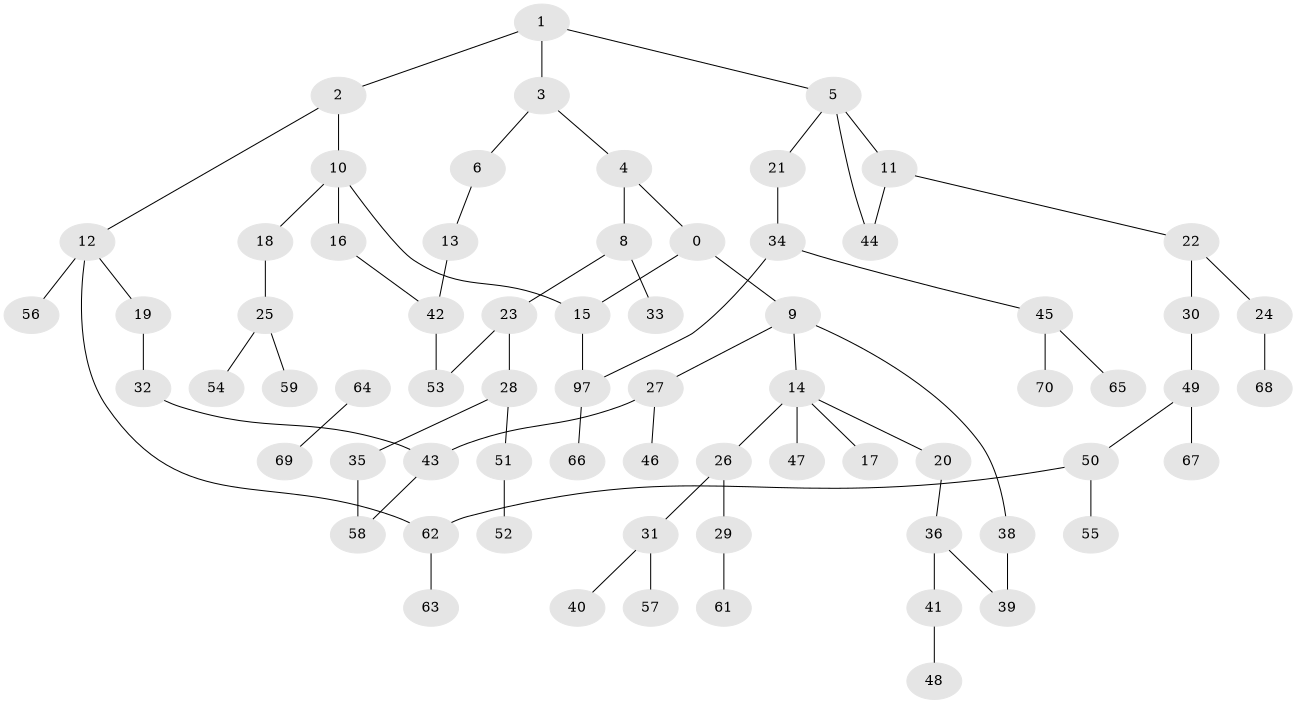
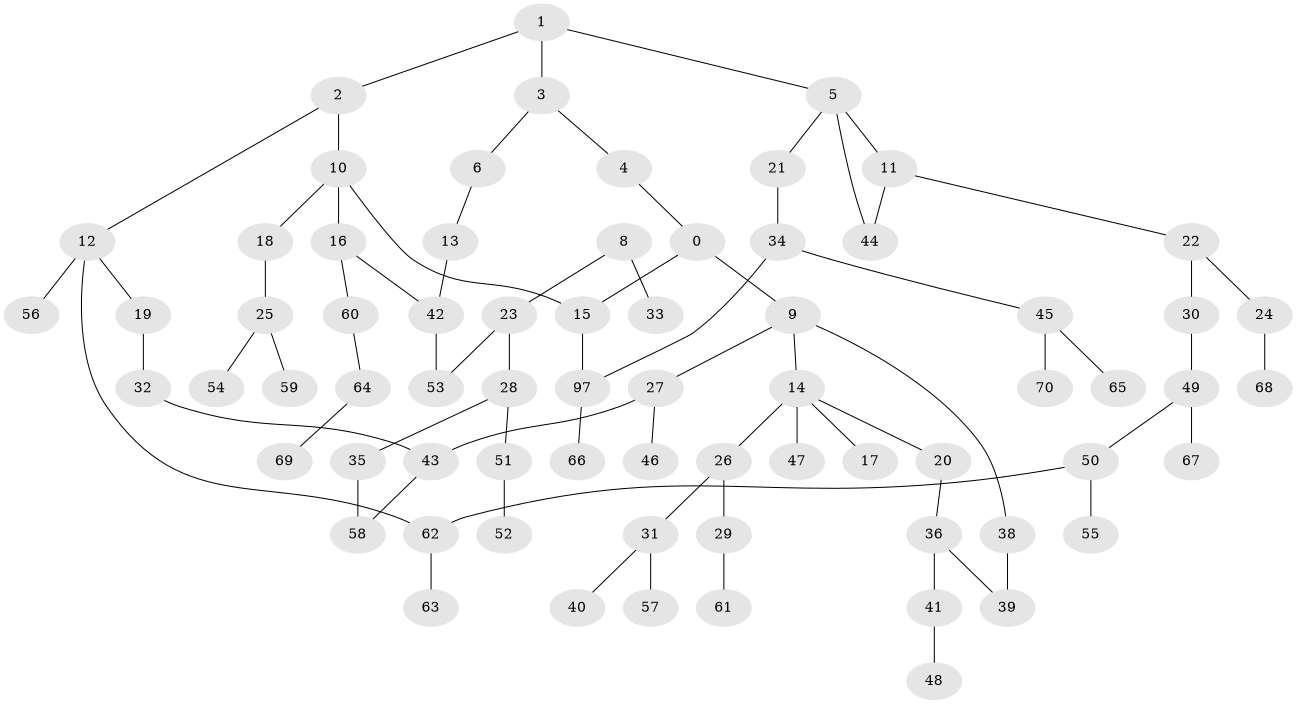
(624, 205) -> none
none -> (351, 315)
